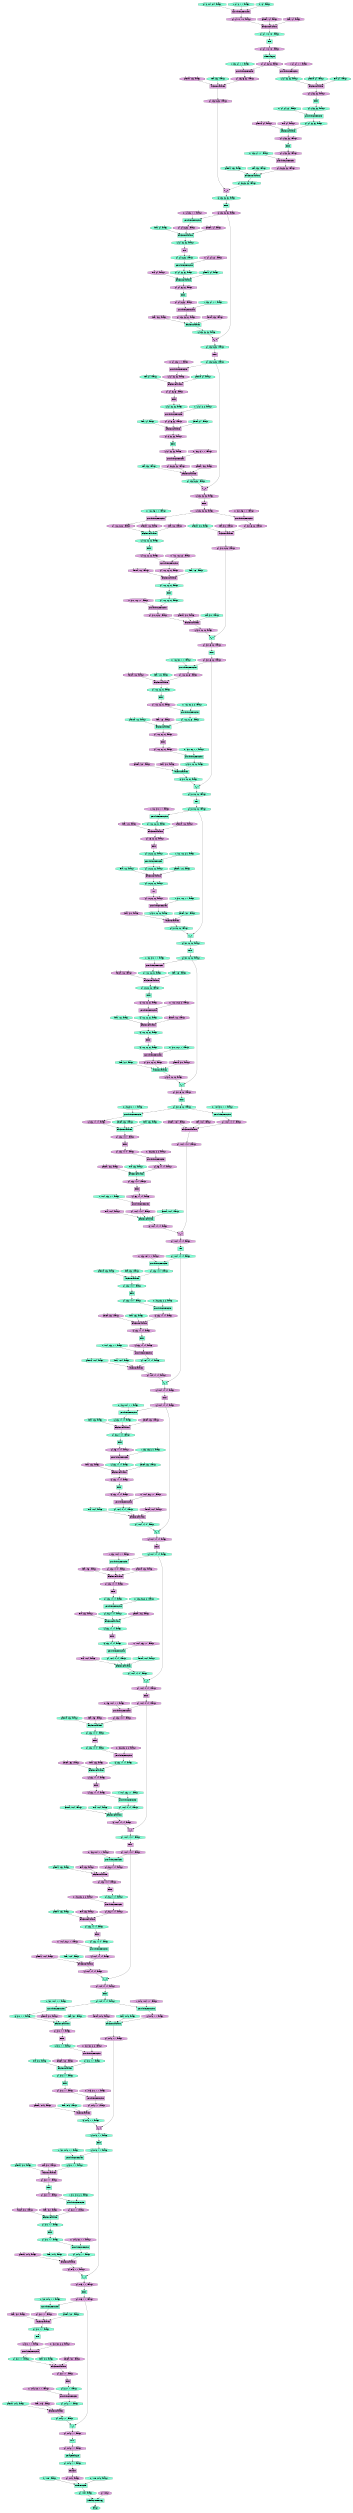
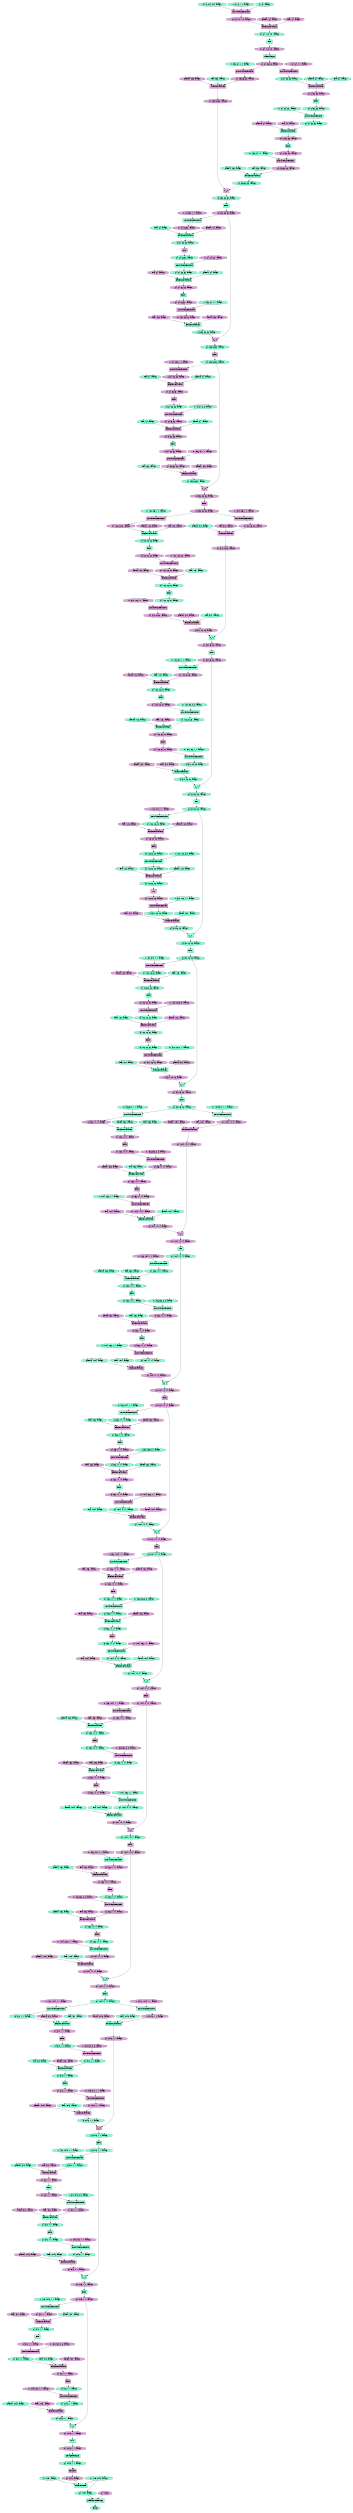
(56, 2001) -> (56, 2001)
(83, 2489) -> (93, 2485)
